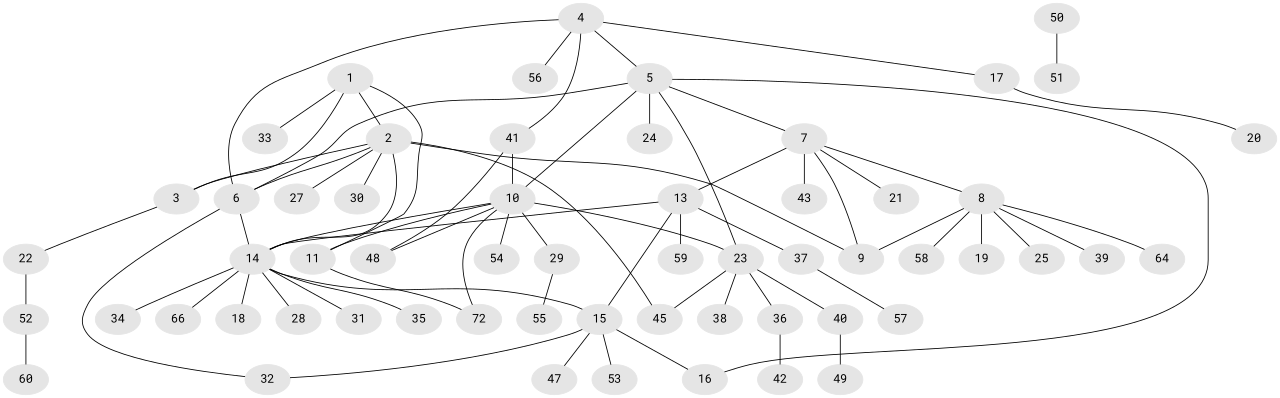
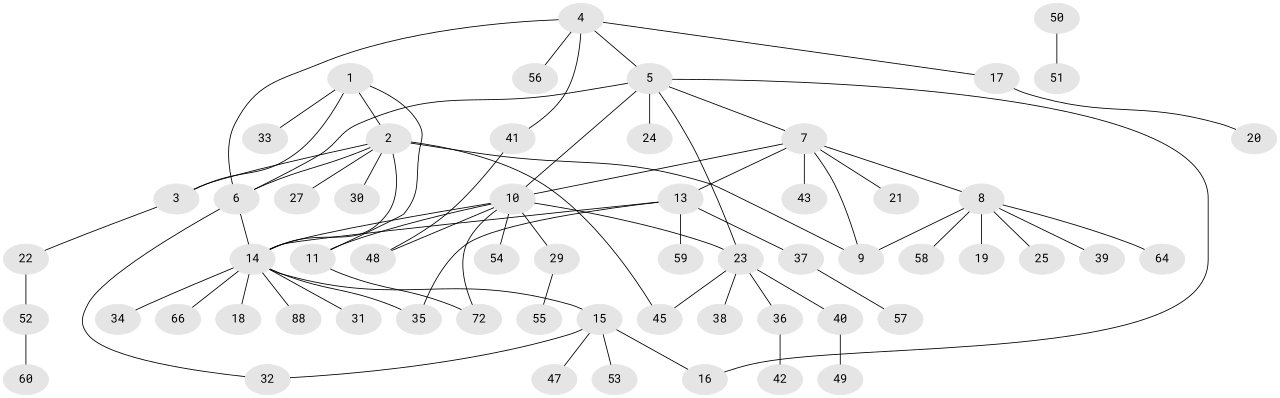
(513, 174) -> (671, 166)
(640, 259) -> (524, 224)
(298, 319) -> (298, 319)
